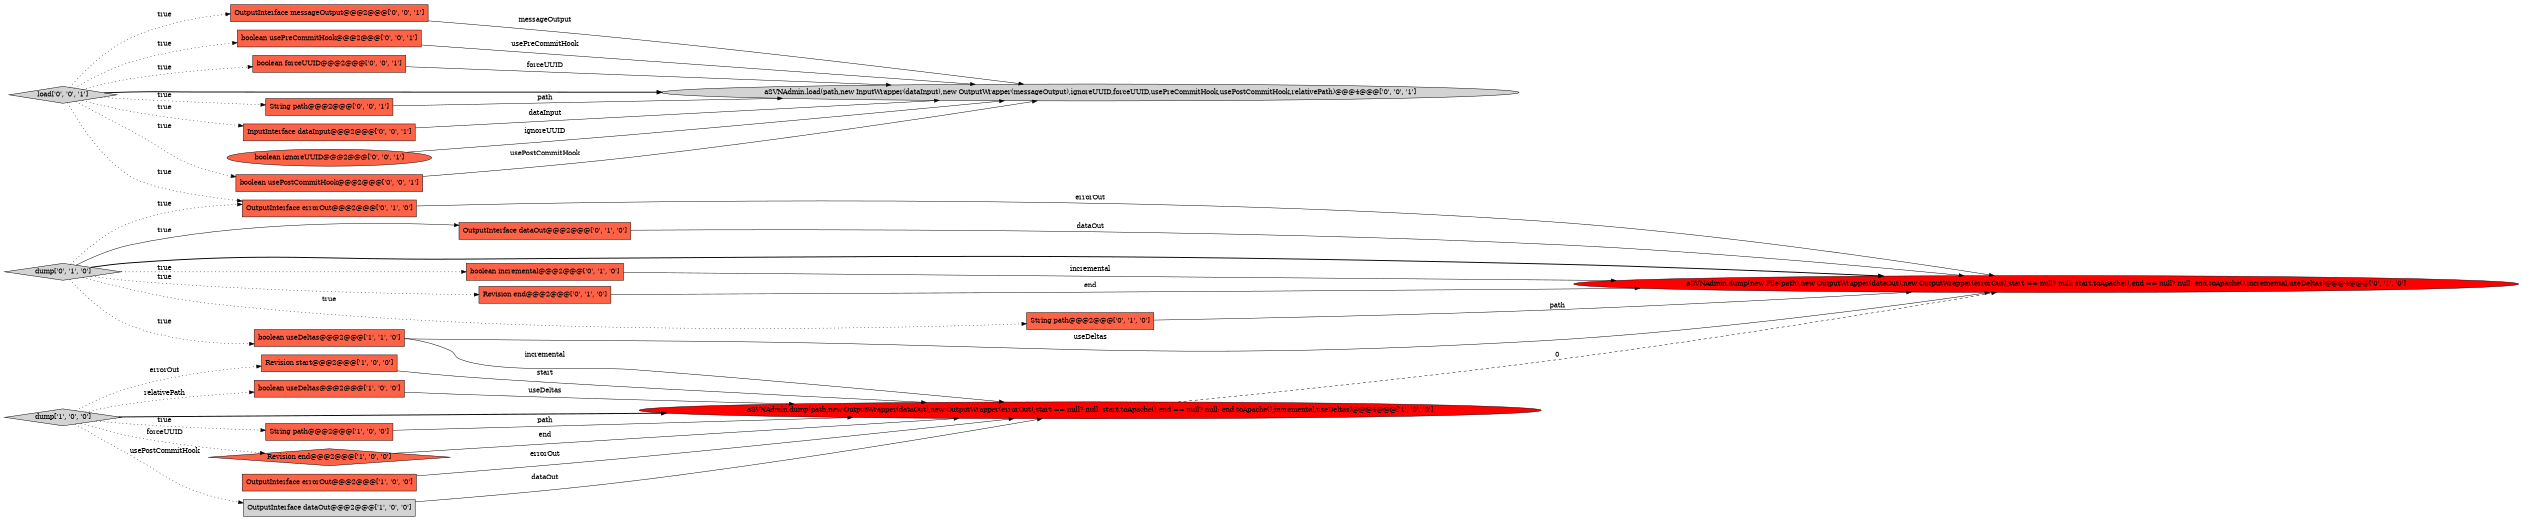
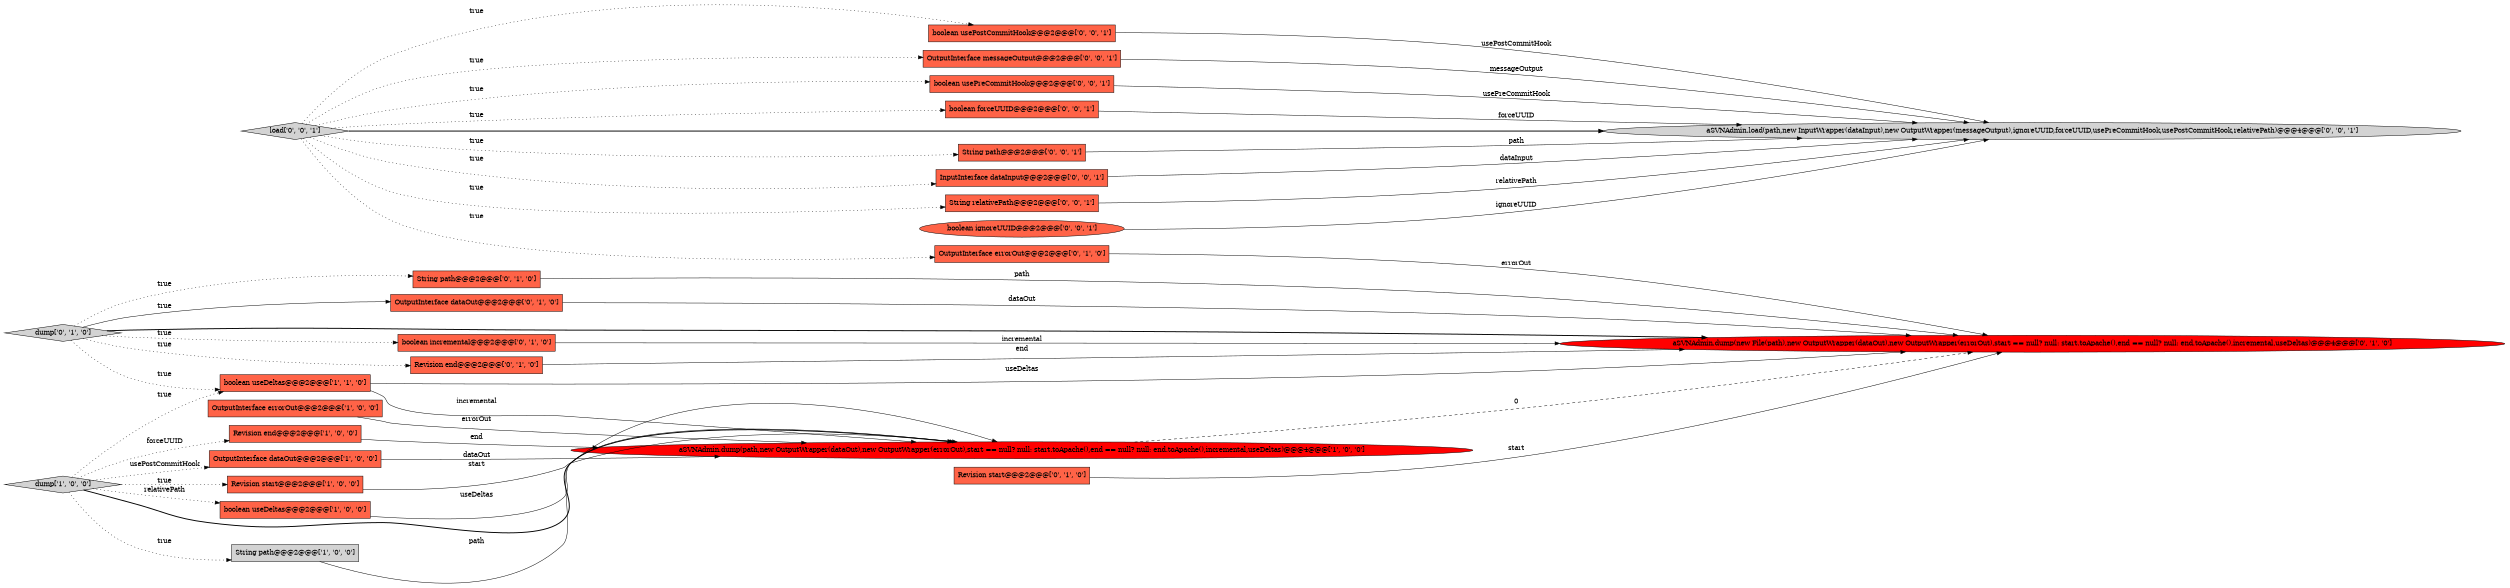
none -> (1022, 203)
(147, 217) -> none
(165, 371) -> (165, 481)
none -> (141, 428)
(329, 432) -> (295, 553)
(329, 457) -> (295, 434)
none -> (1022, 476)
(329, 508) -> (295, 459)
